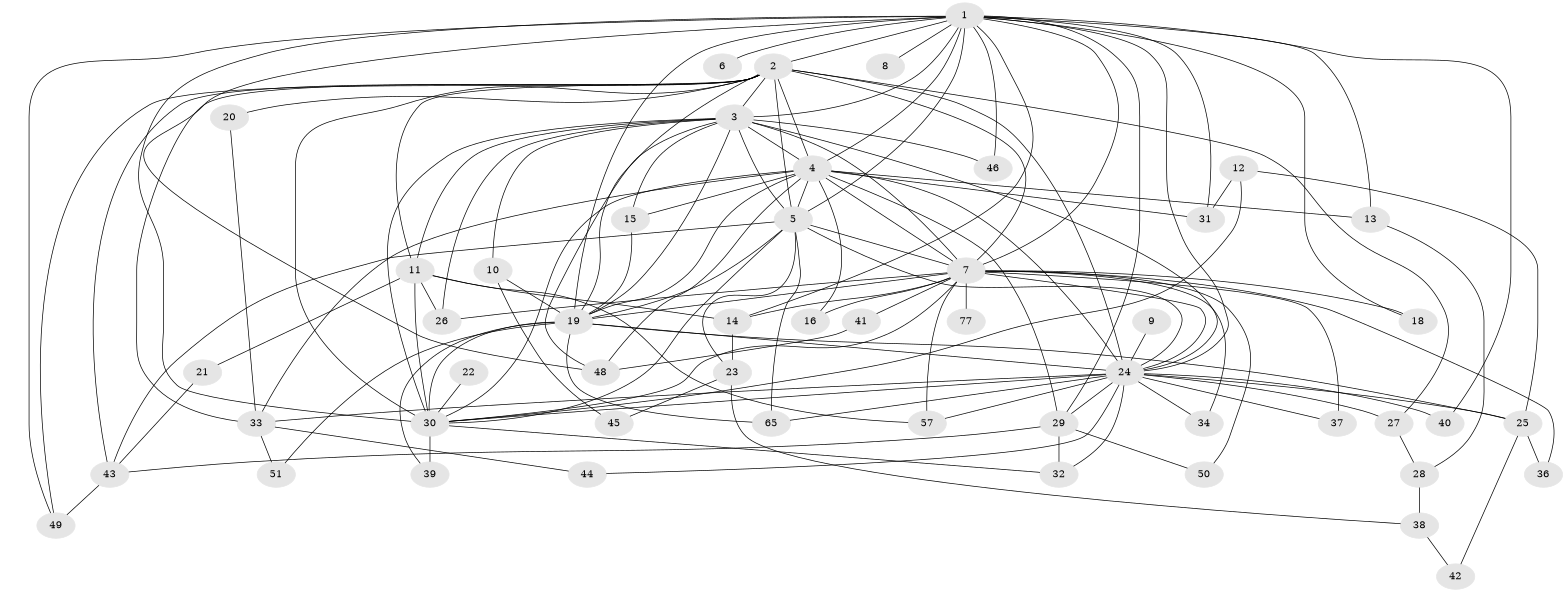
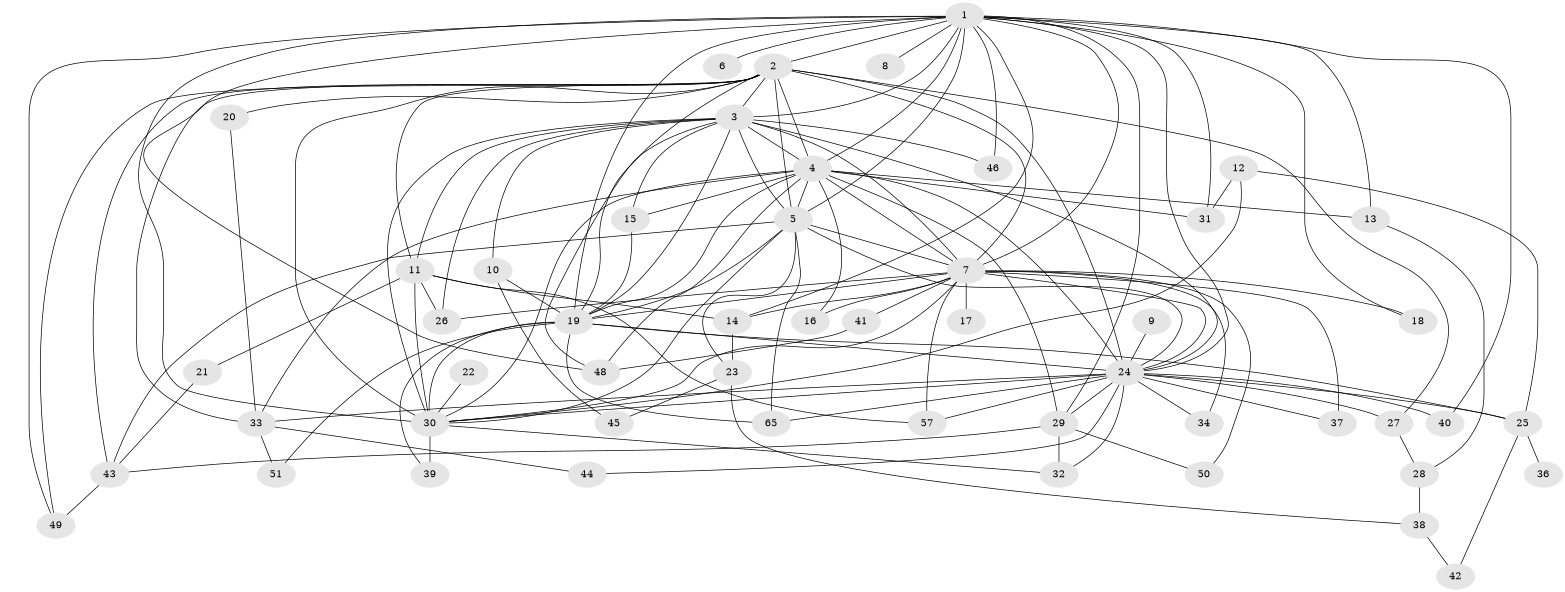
(1319, 307) -> none
(966, 322) -> (966, 322)
